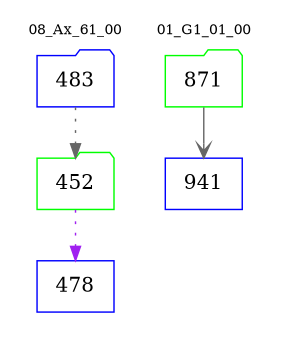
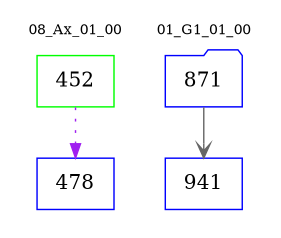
(76, 31) -> (76, 31)
(76, 81) -> none
(204, 81) -> (204, 81)
(76, 184) -> (76, 81)
